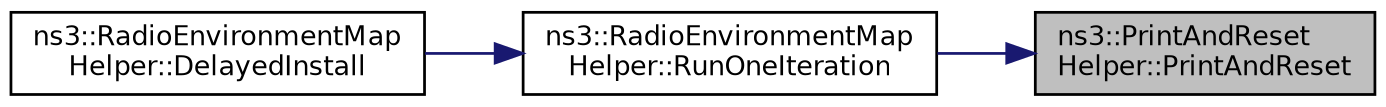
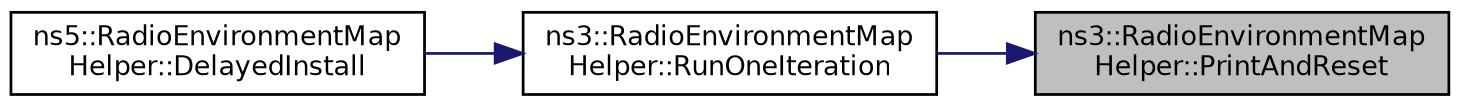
(218, 53) -> (218, 53)
(1205, 53) -> (1242, 53)
